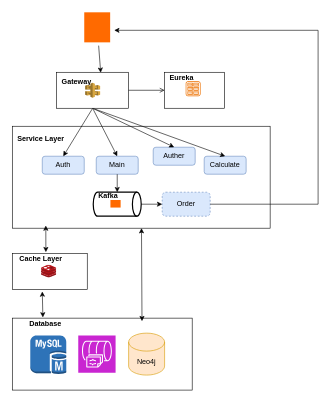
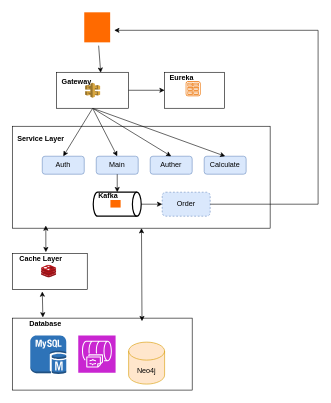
(160, 90) -> (159, 90)
(174, 156) -> (171, 165)
(147, 354) -> (147, 363)
